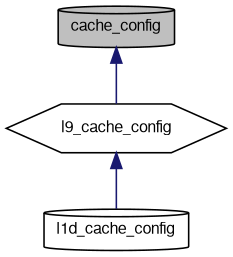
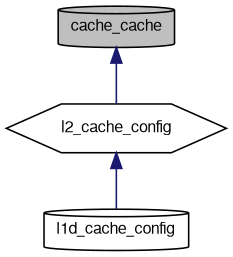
(116, 27) -> (116, 27)
(116, 128) -> (116, 128)
